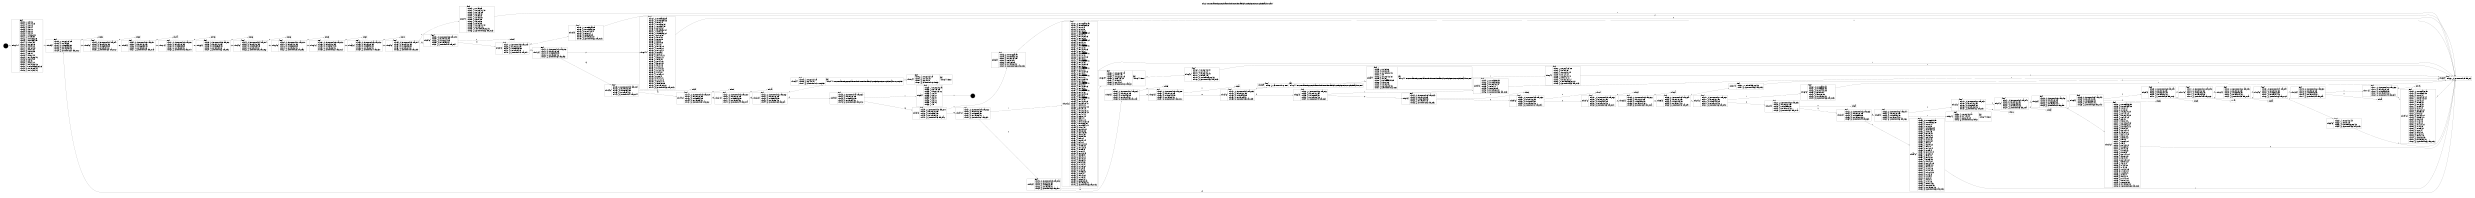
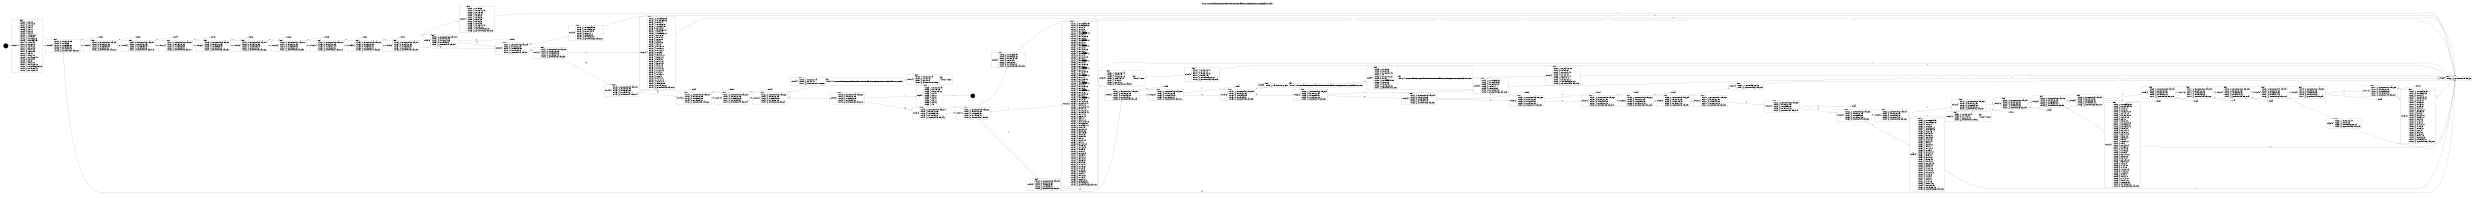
(421, 43) -> (457, 49)
(1818, 92) -> none
